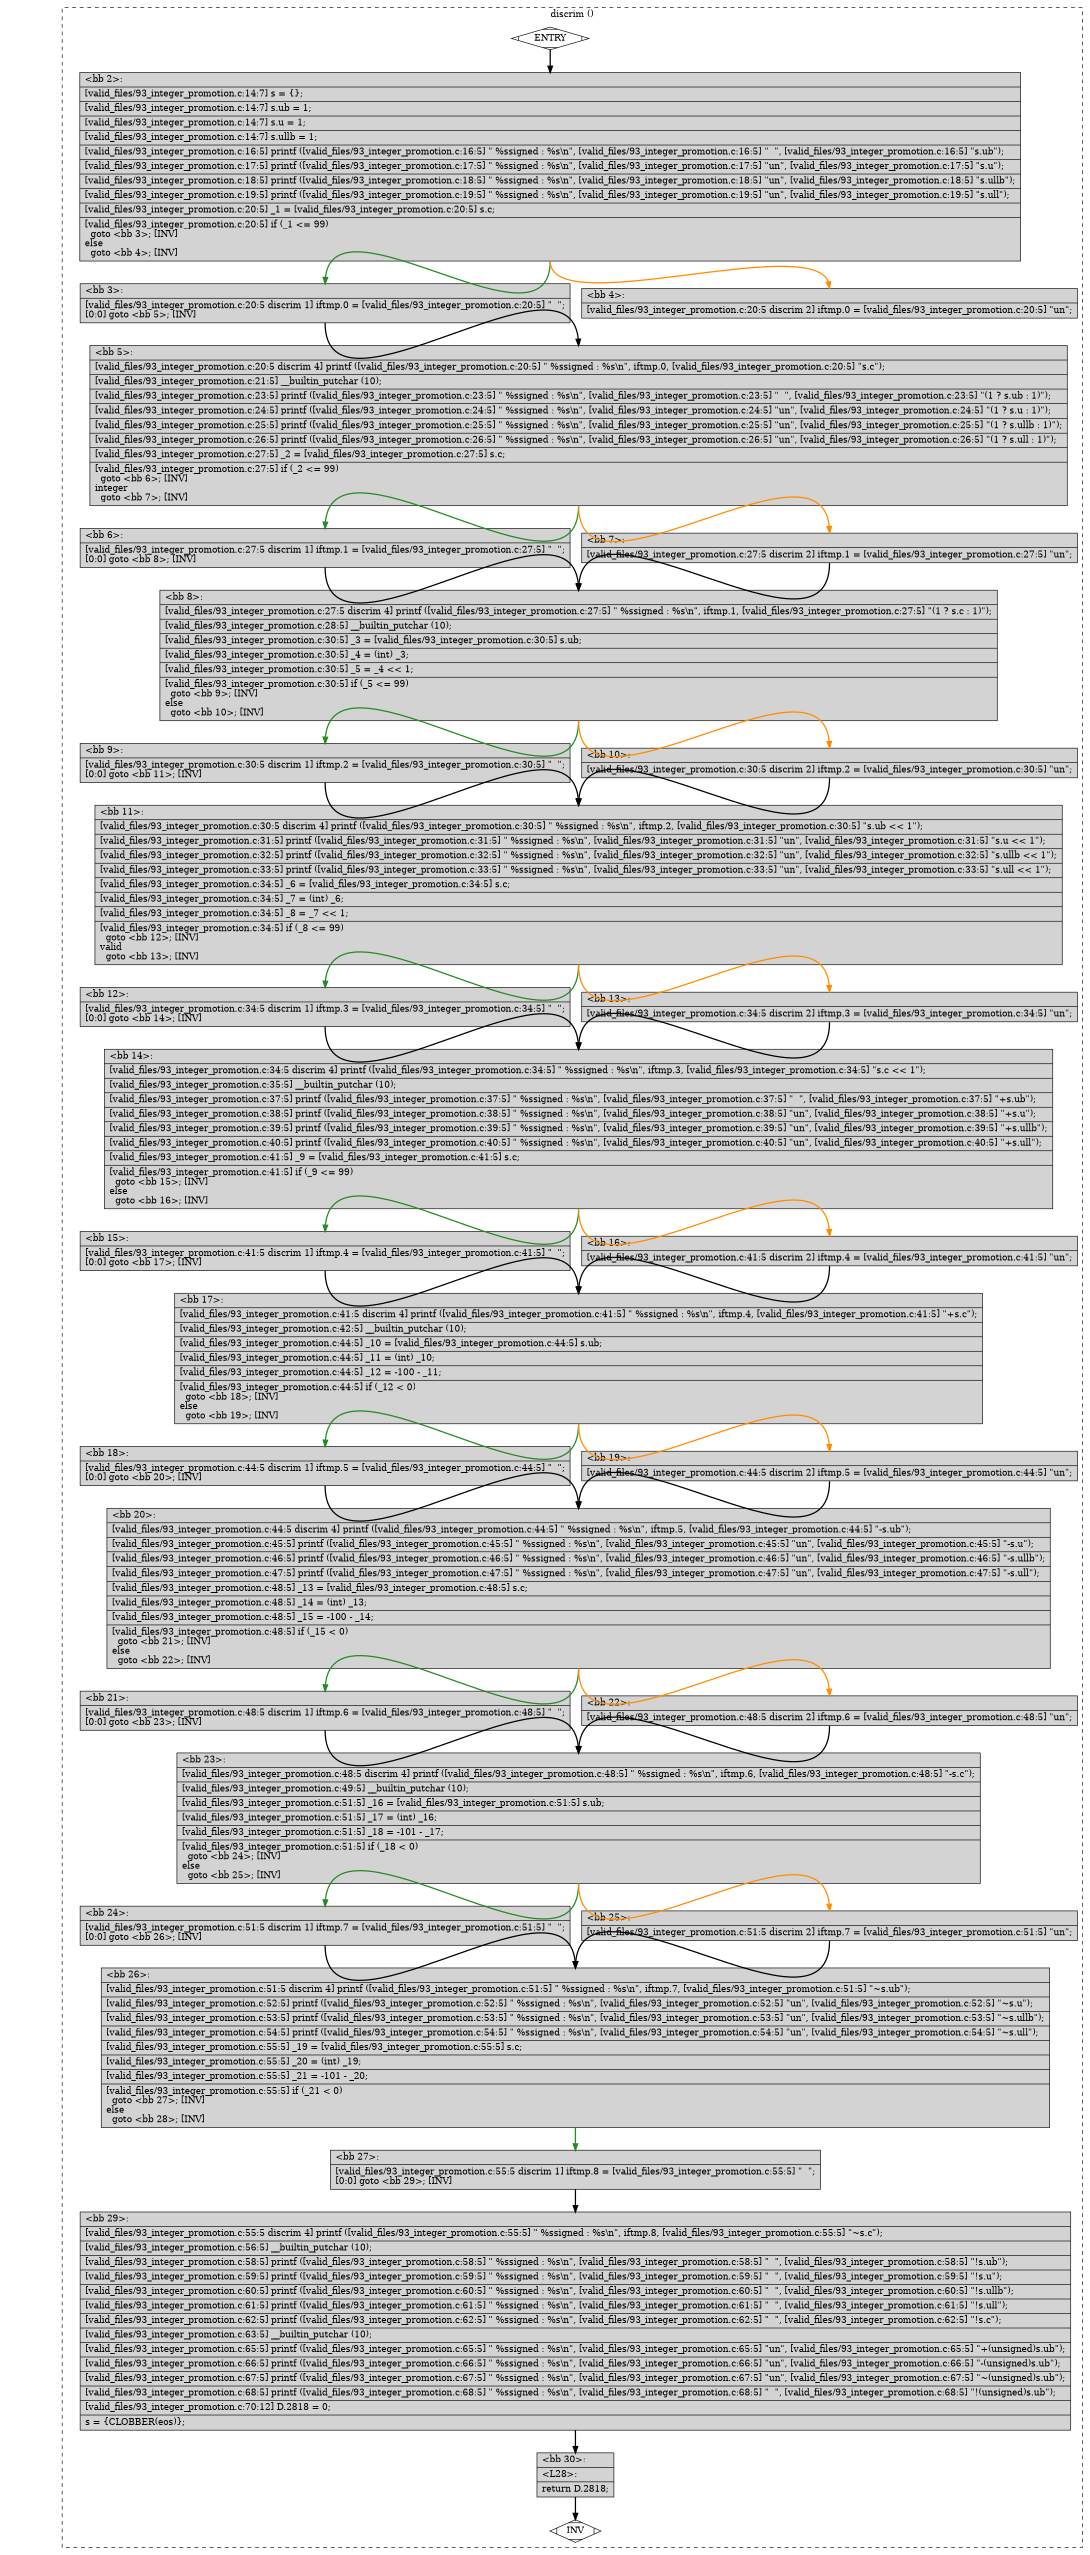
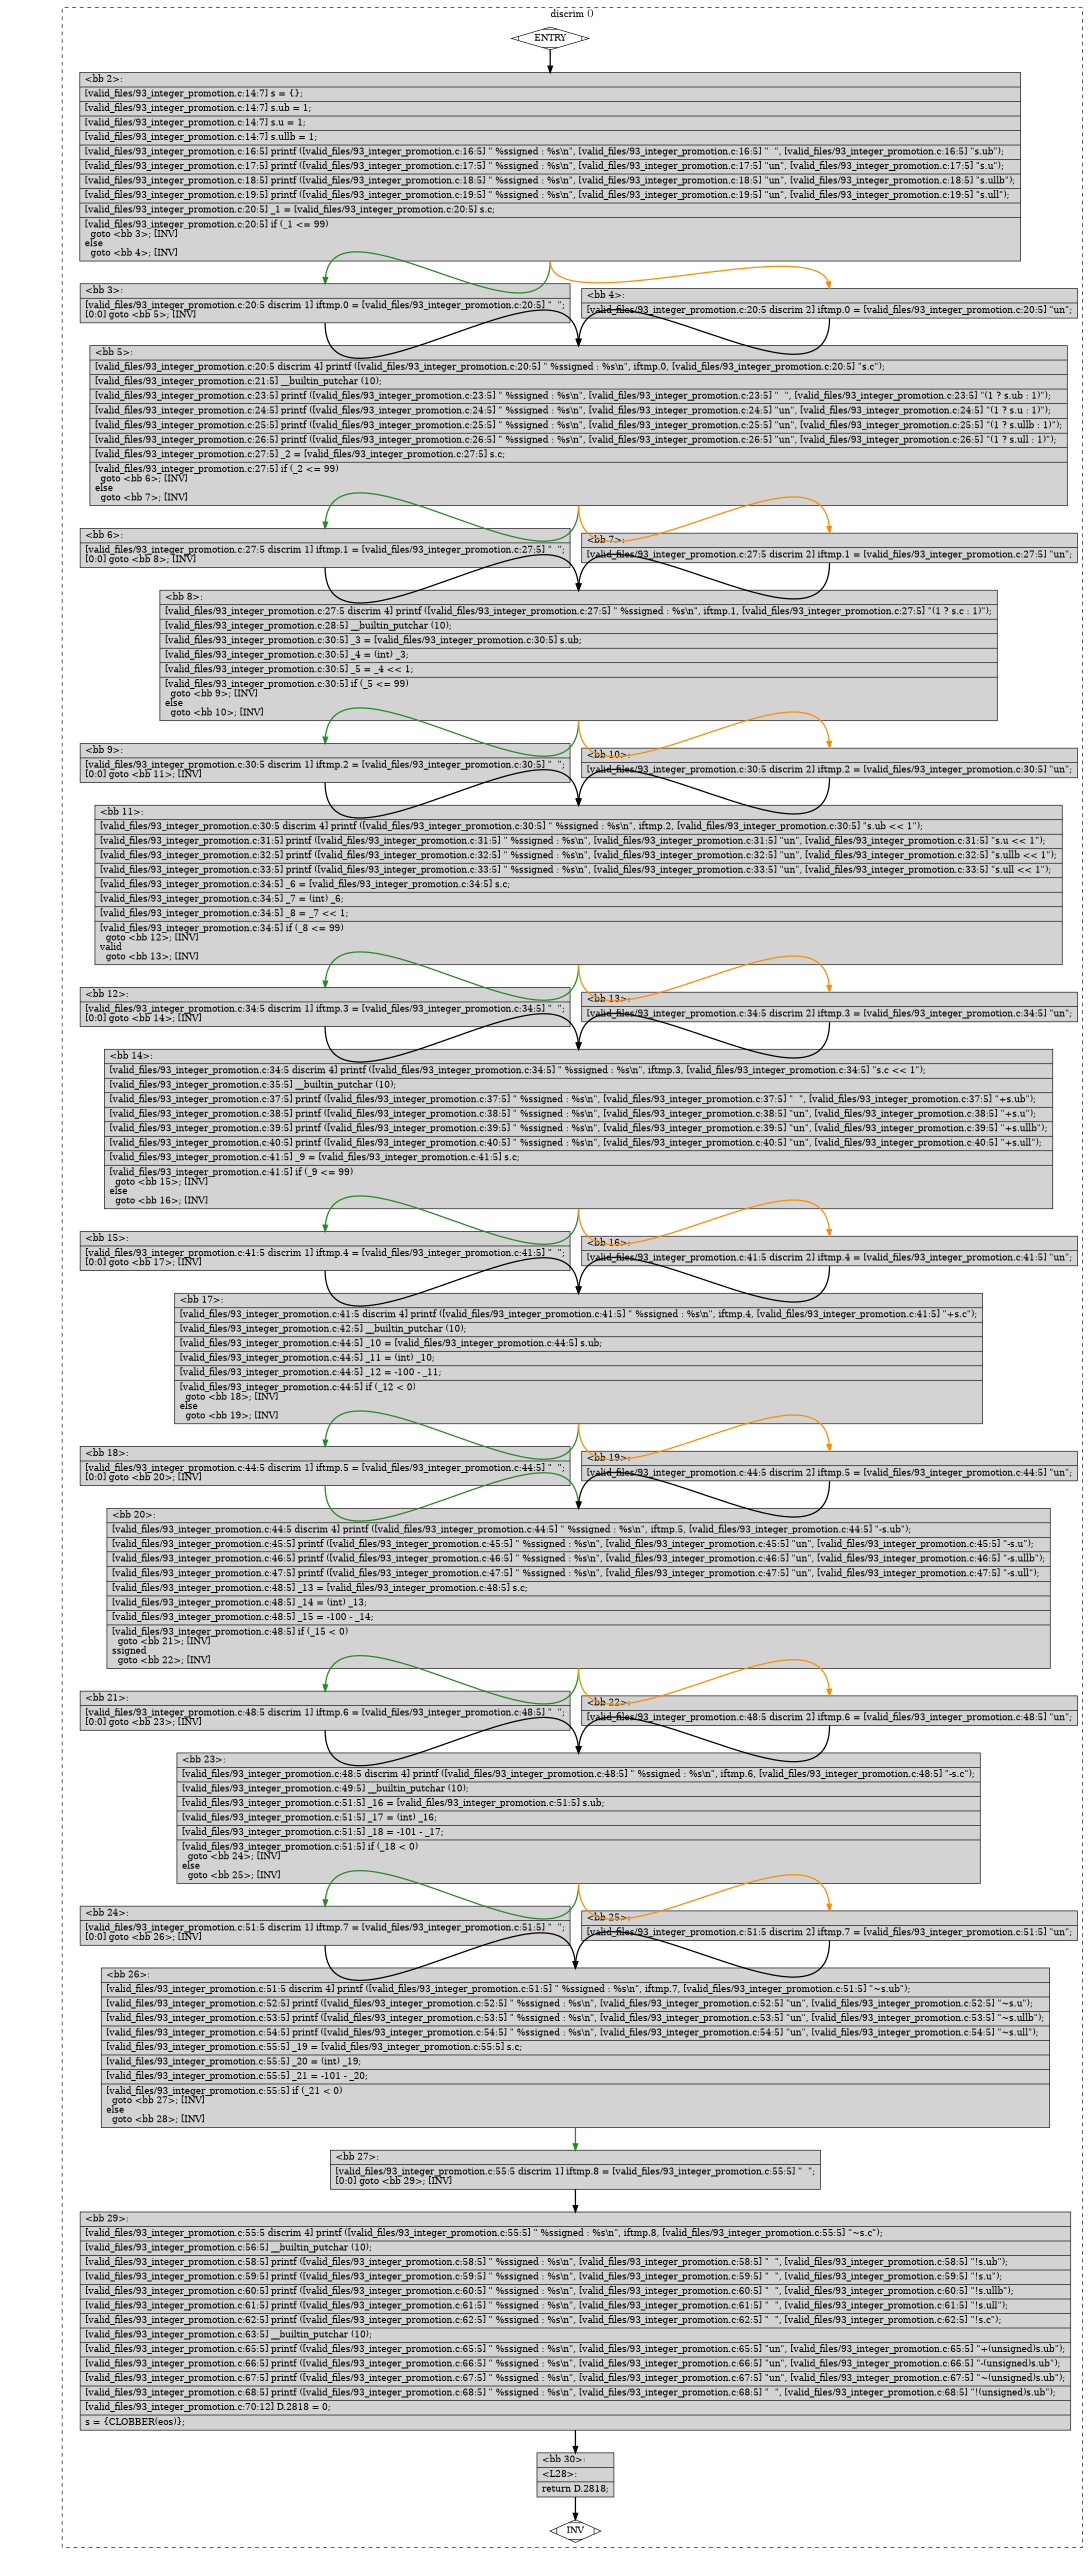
none -> (707, 333)
(111, 488) -> (104, 488)
(449, 1498) -> (449, 1498)
(121, 1651) -> (129, 1651)
